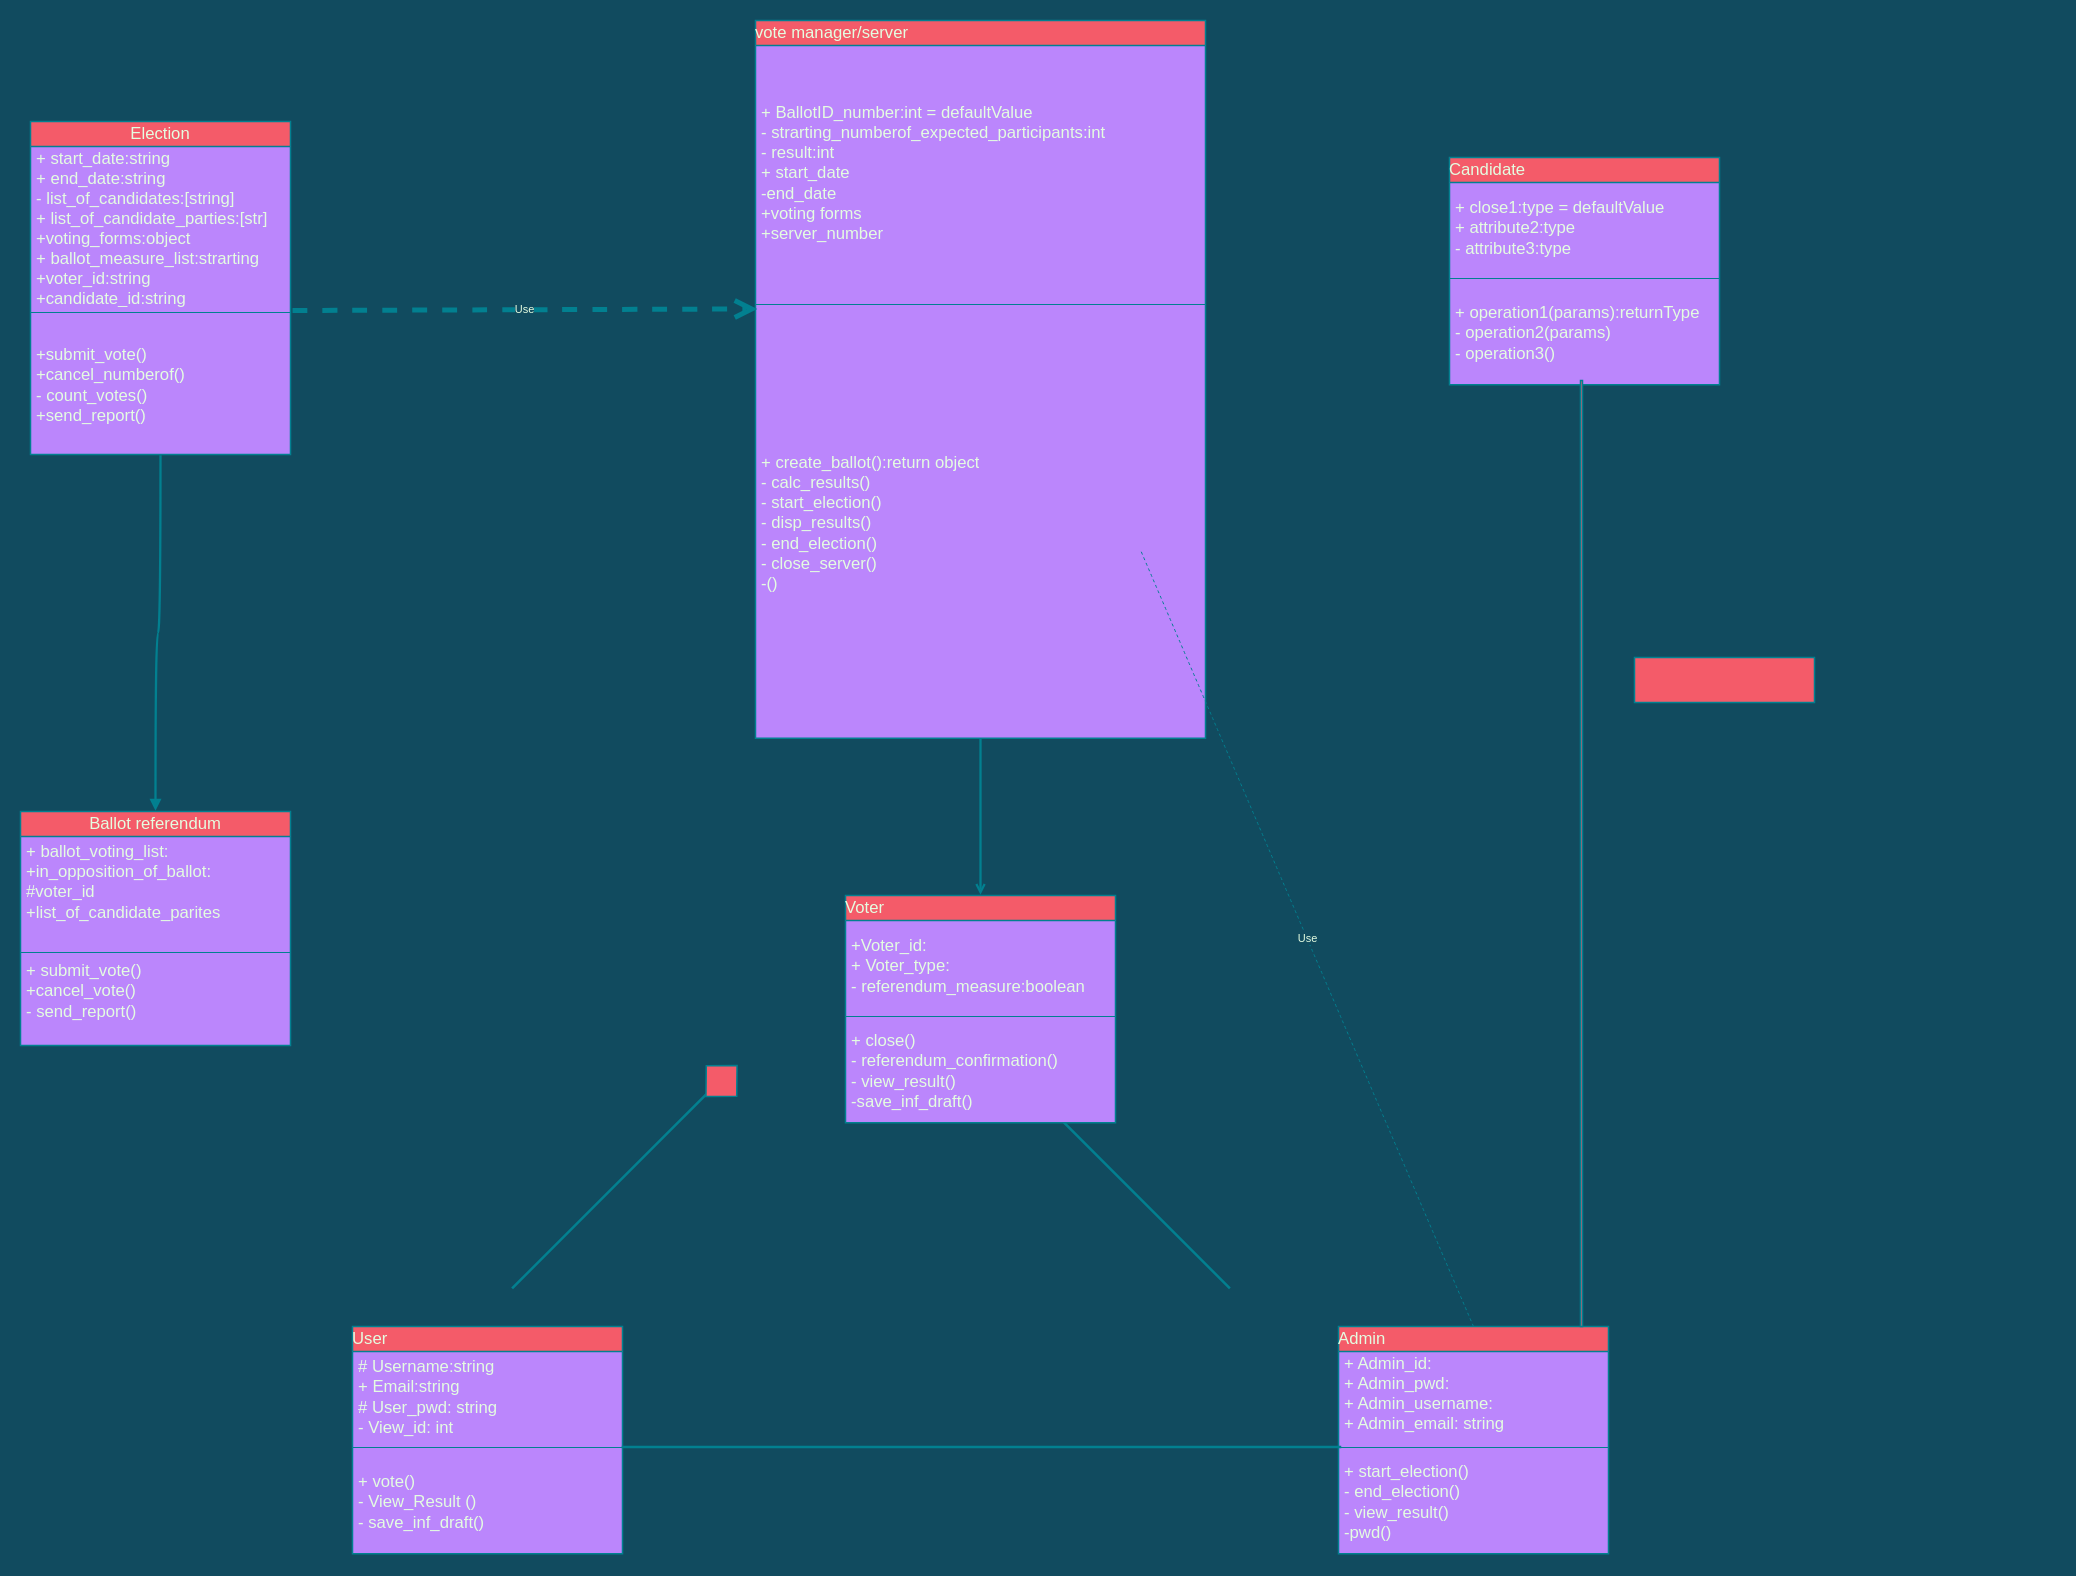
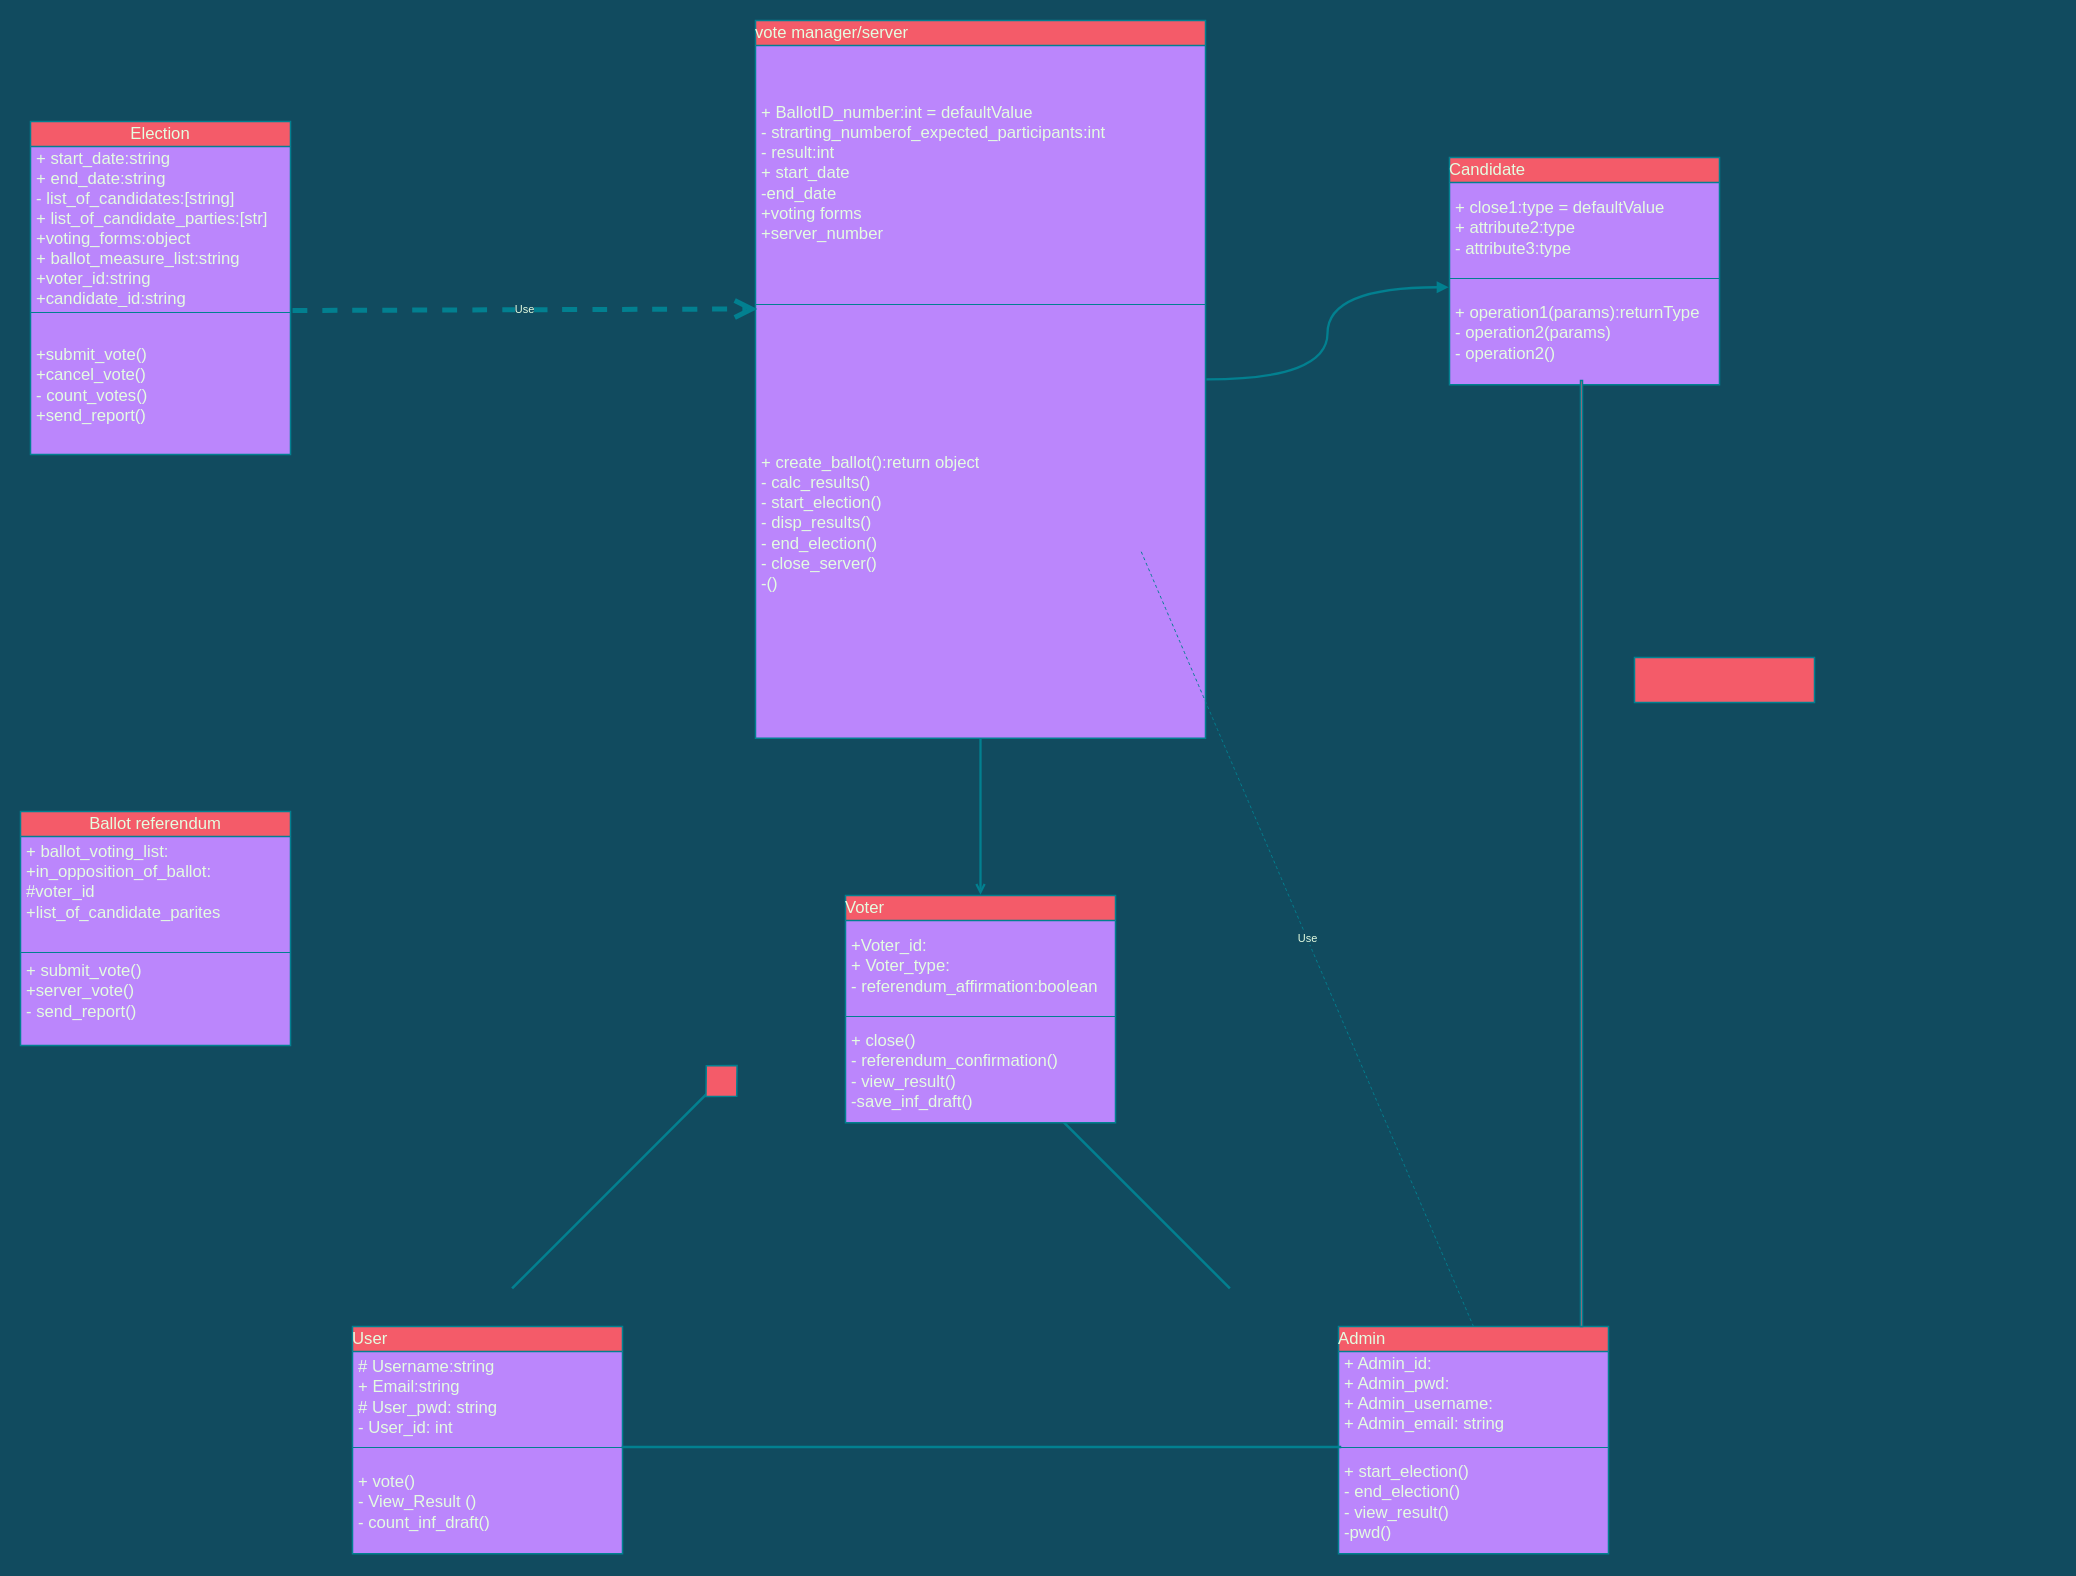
(162, 228) -> (162, 228)
(1586, 334) -> (1586, 334)
none -> (1326, 341)
(118, 386) -> (104, 386)
(159, 627) -> none
(976, 967) -> (982, 967)
(94, 1002) -> (94, 1002)
(434, 1398) -> (434, 1398)
(438, 1503) -> (443, 1503)
